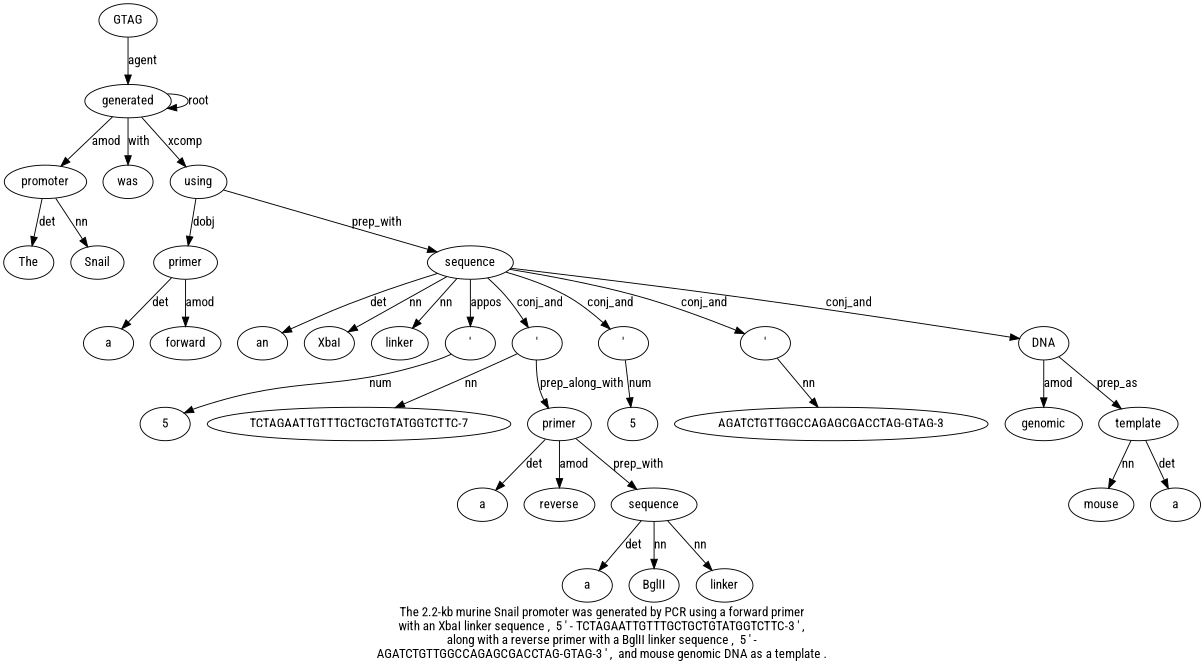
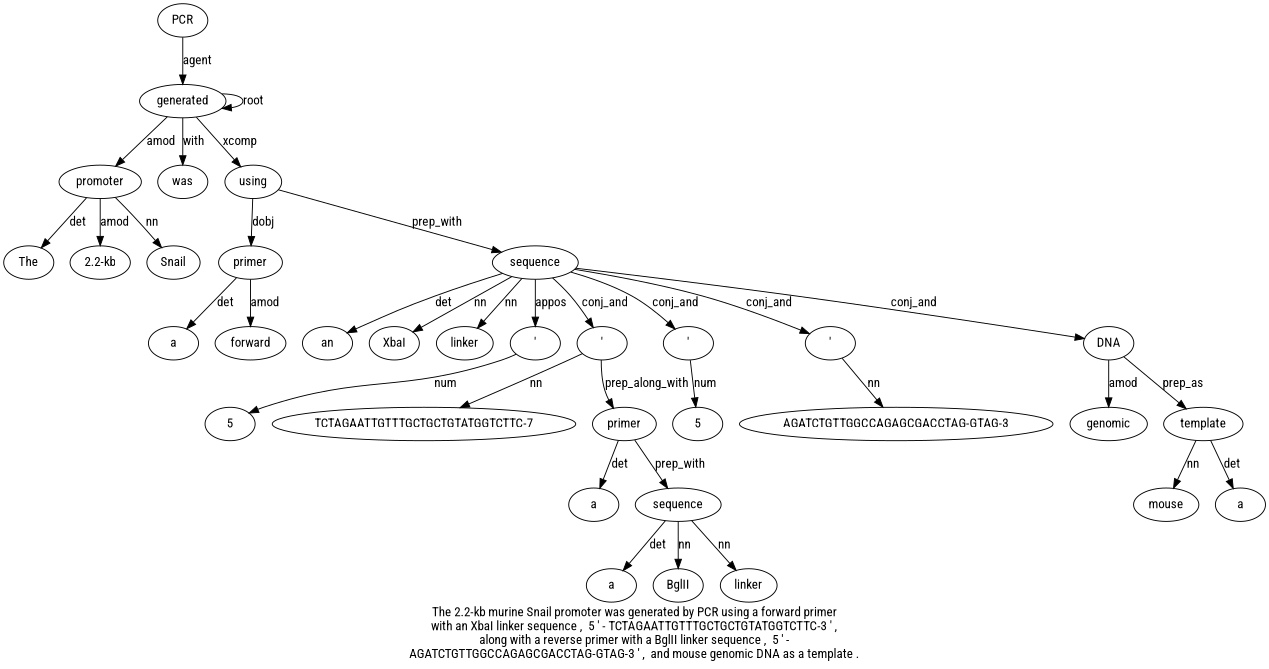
(128, 20) -> (183, 20)
none -> (100, 263)
(559, 505) -> none
